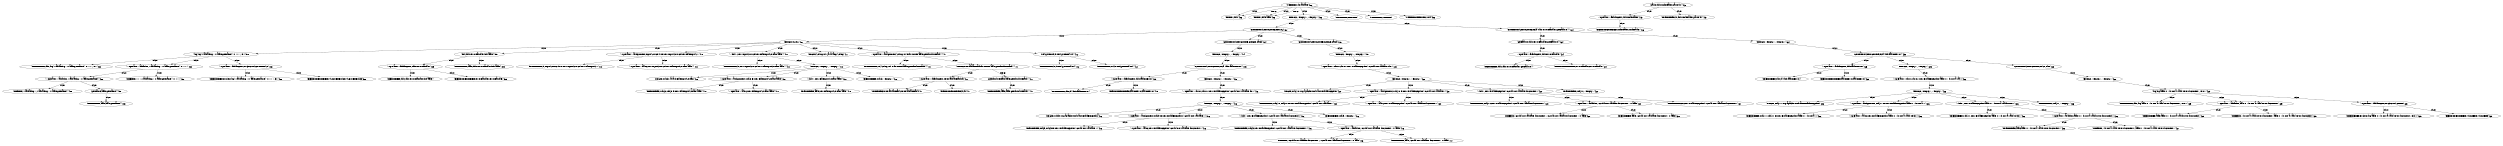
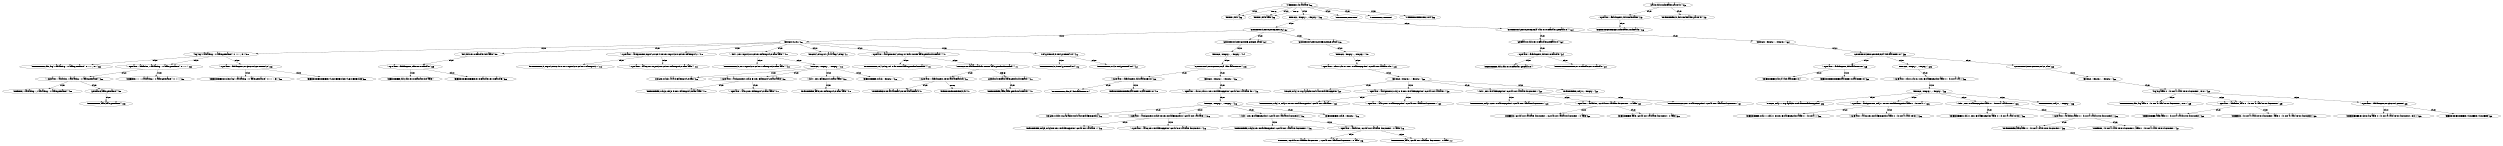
(479, 67) -> none
(953, 85) -> (953, 85)
